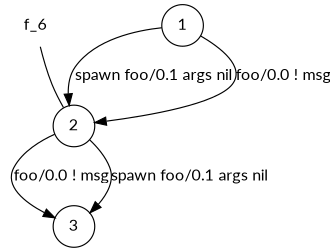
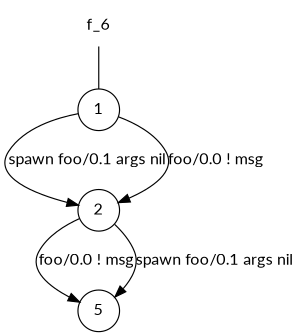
(50, 78) -> (99, 68)
(74, 226) -> (99, 311)
